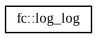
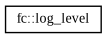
(49, 19) -> (53, 19)
